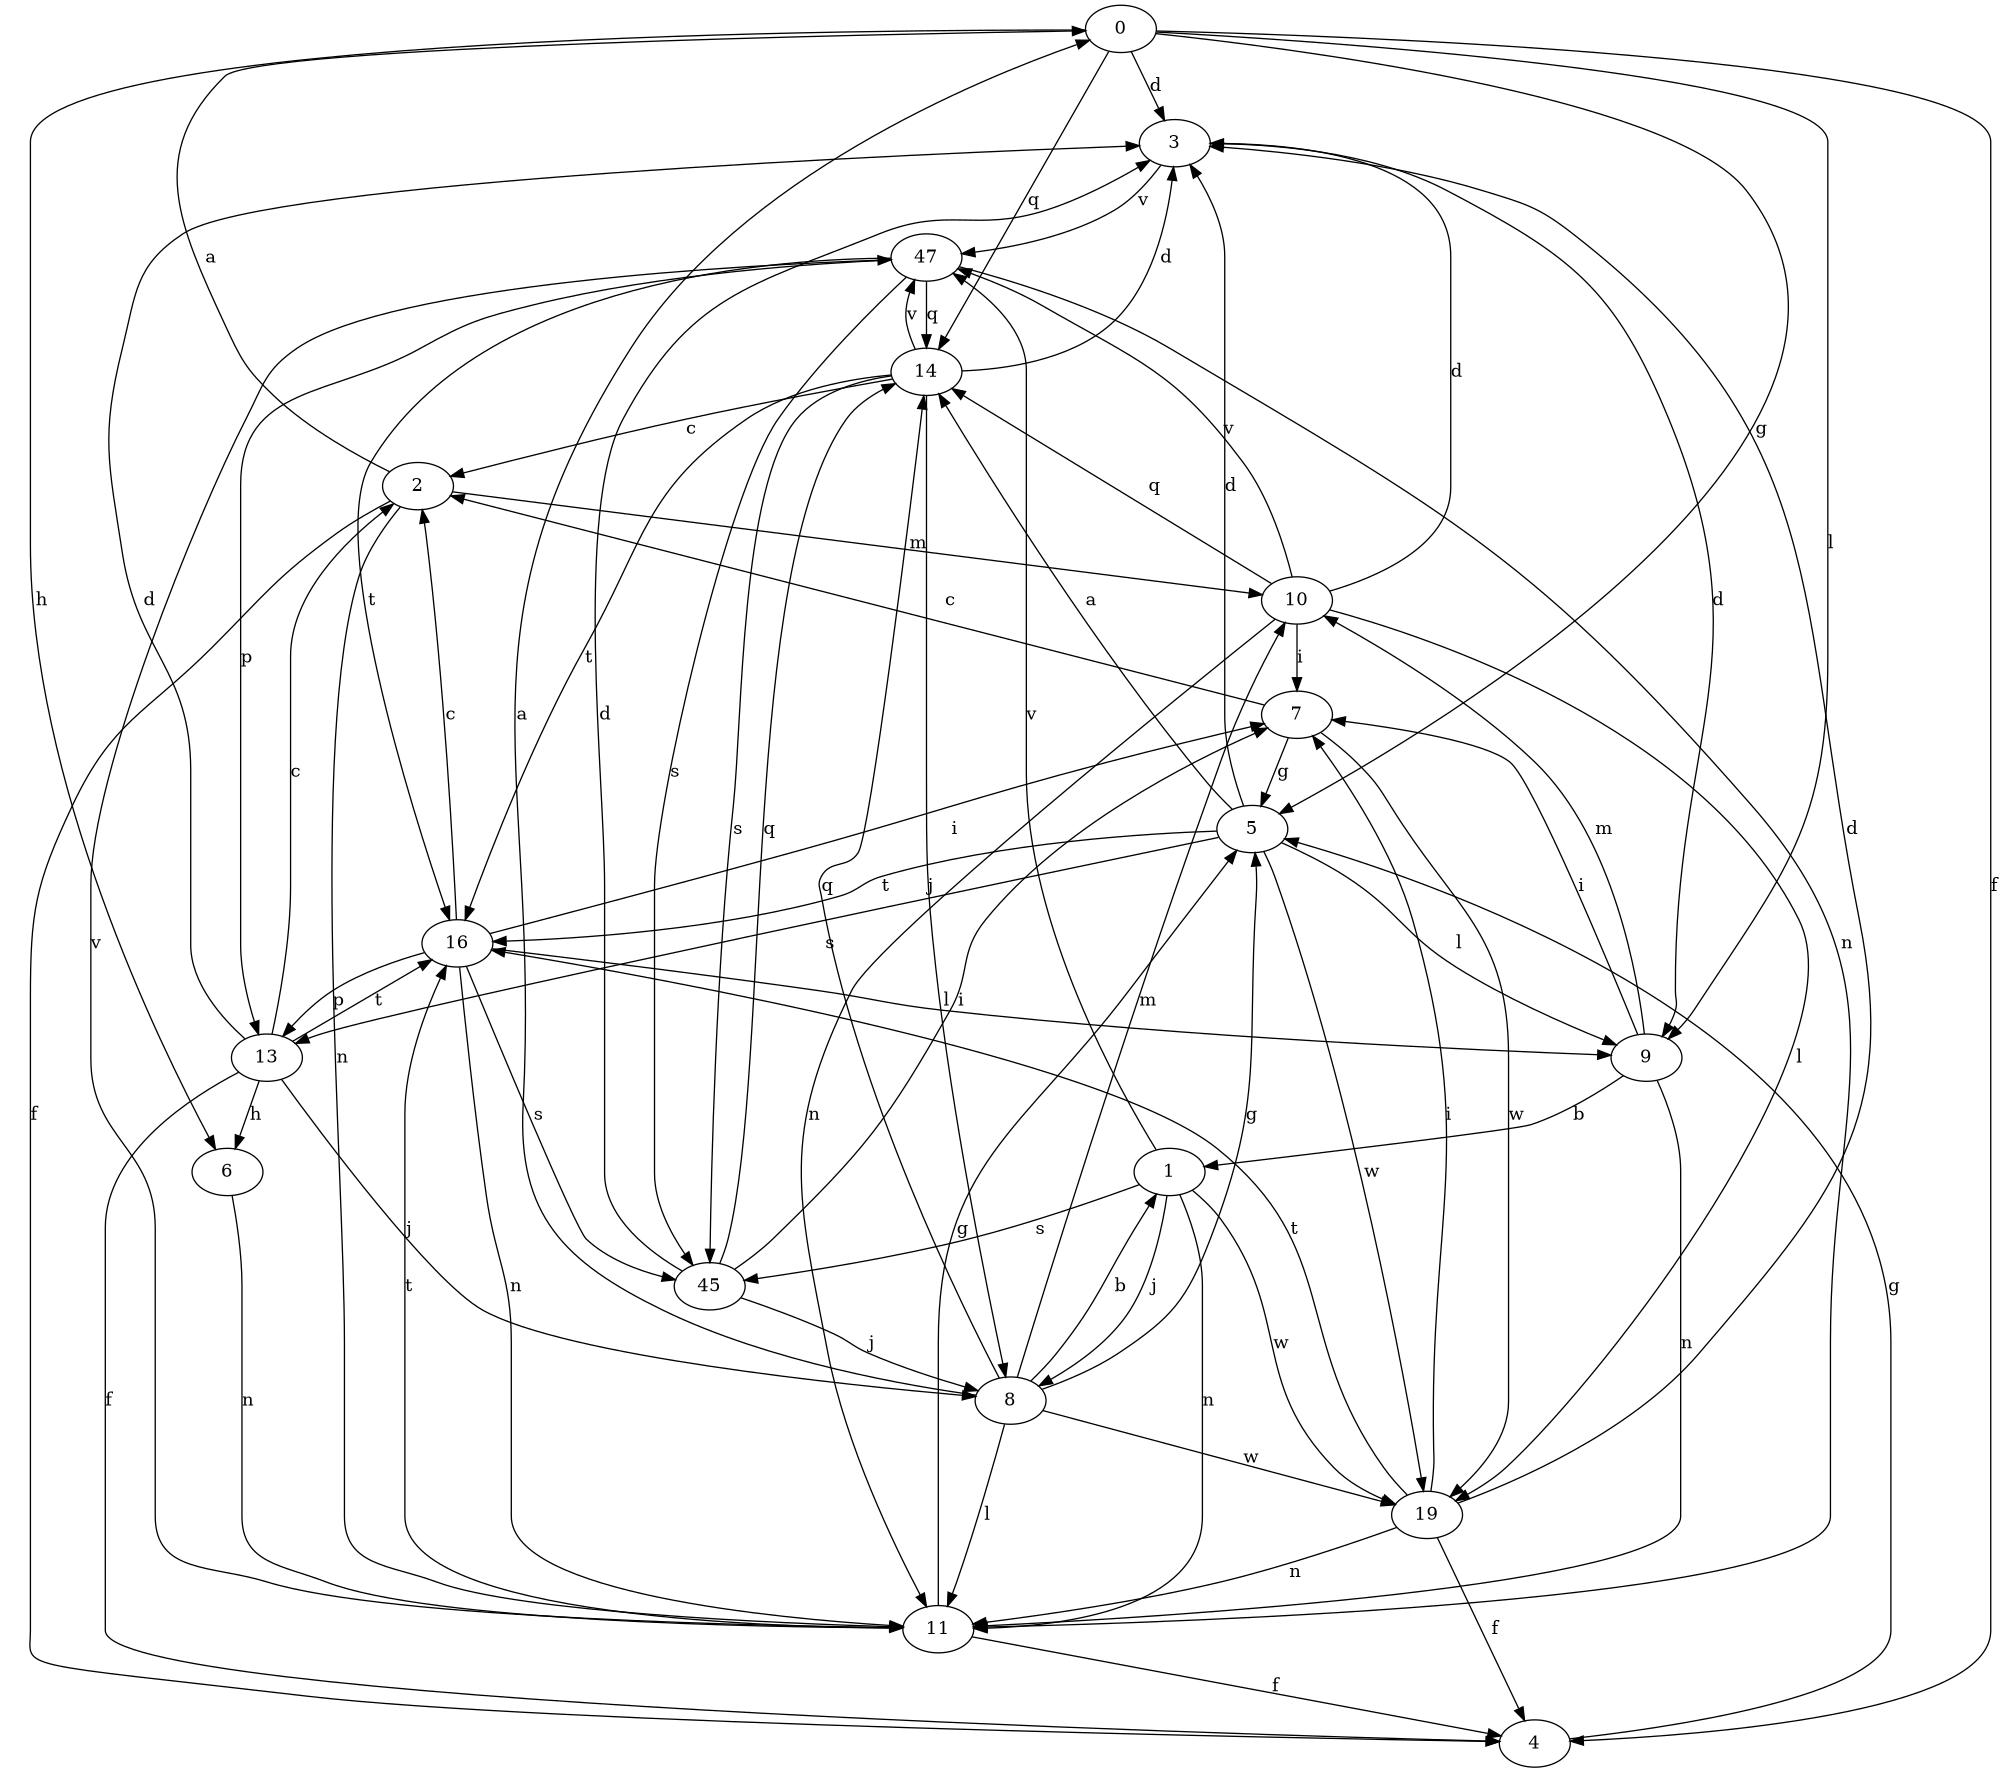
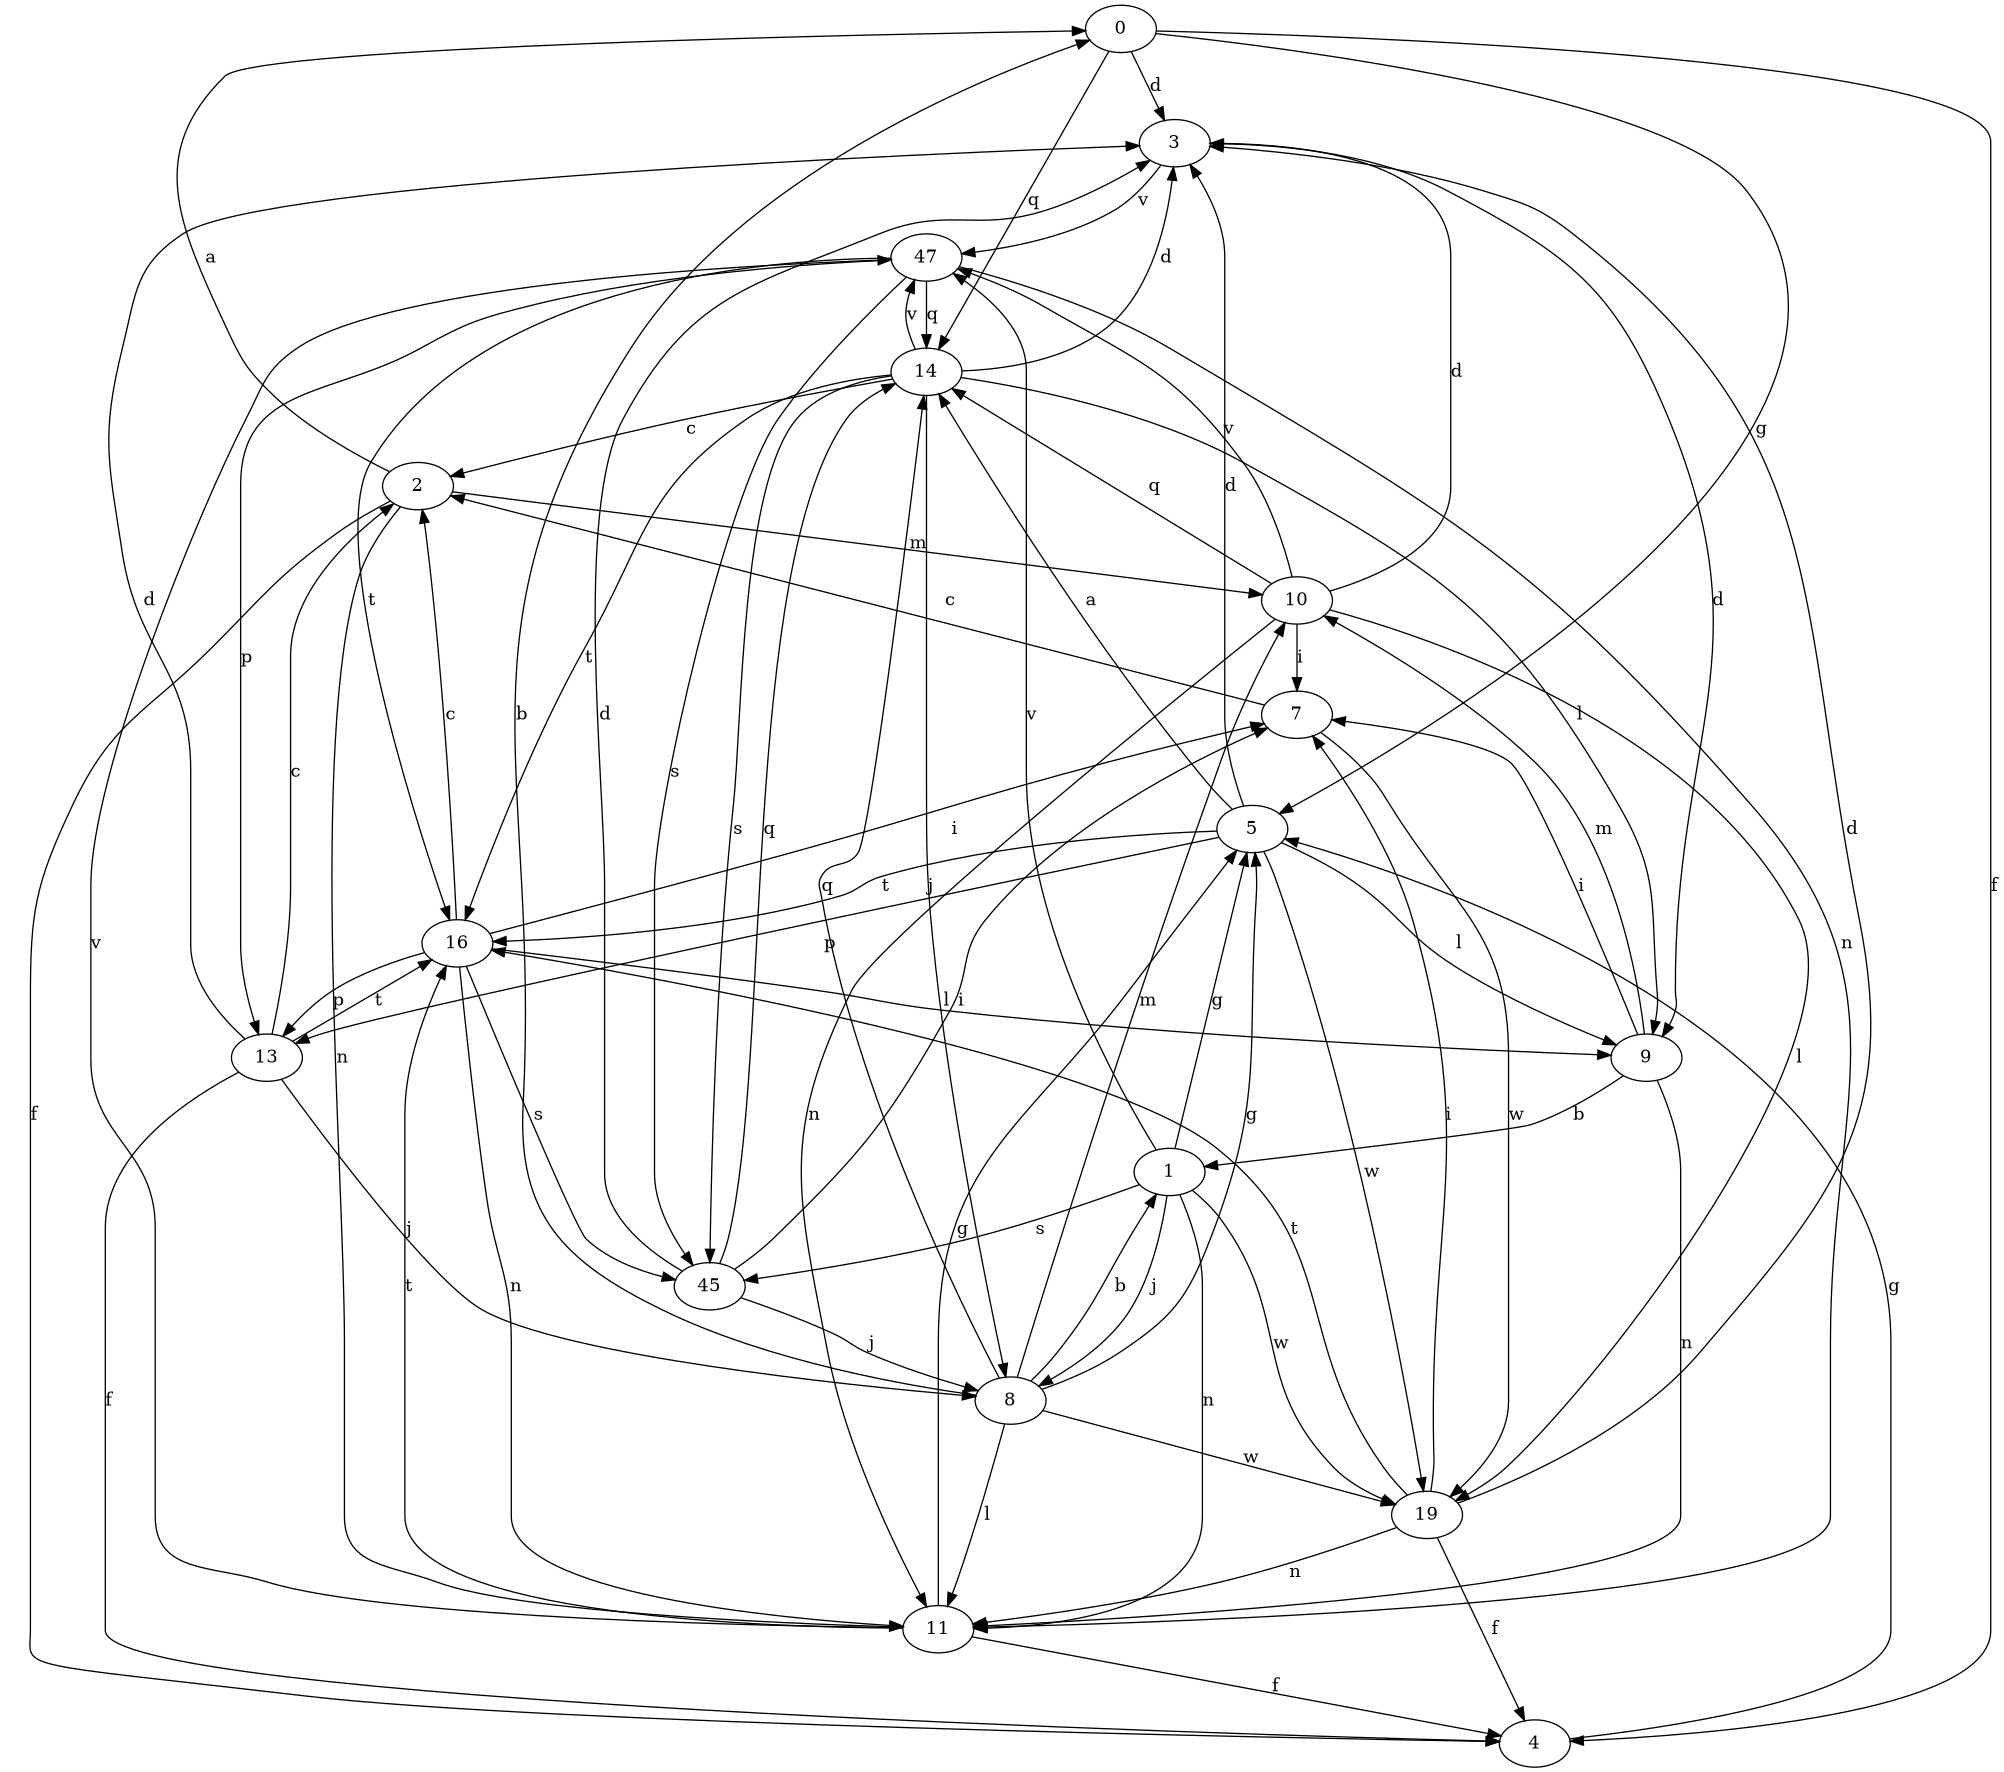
(1828, 260) -> (1433, 578)
(522, 715) -> (522, 715)
(1277, 766) -> (1209, 1007)
(831, 943) -> (831, 943)
(227, 1172) -> none
